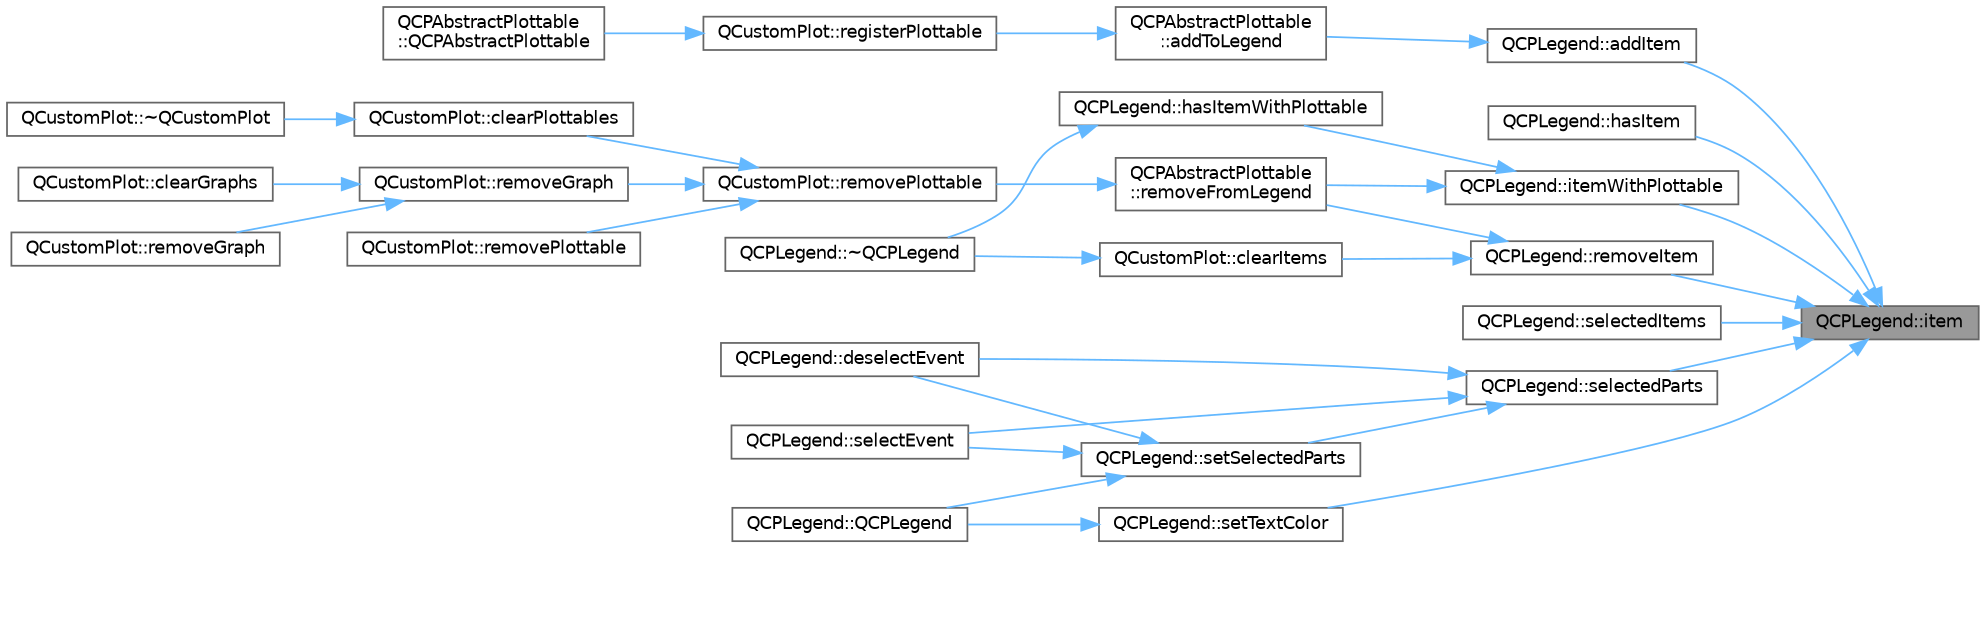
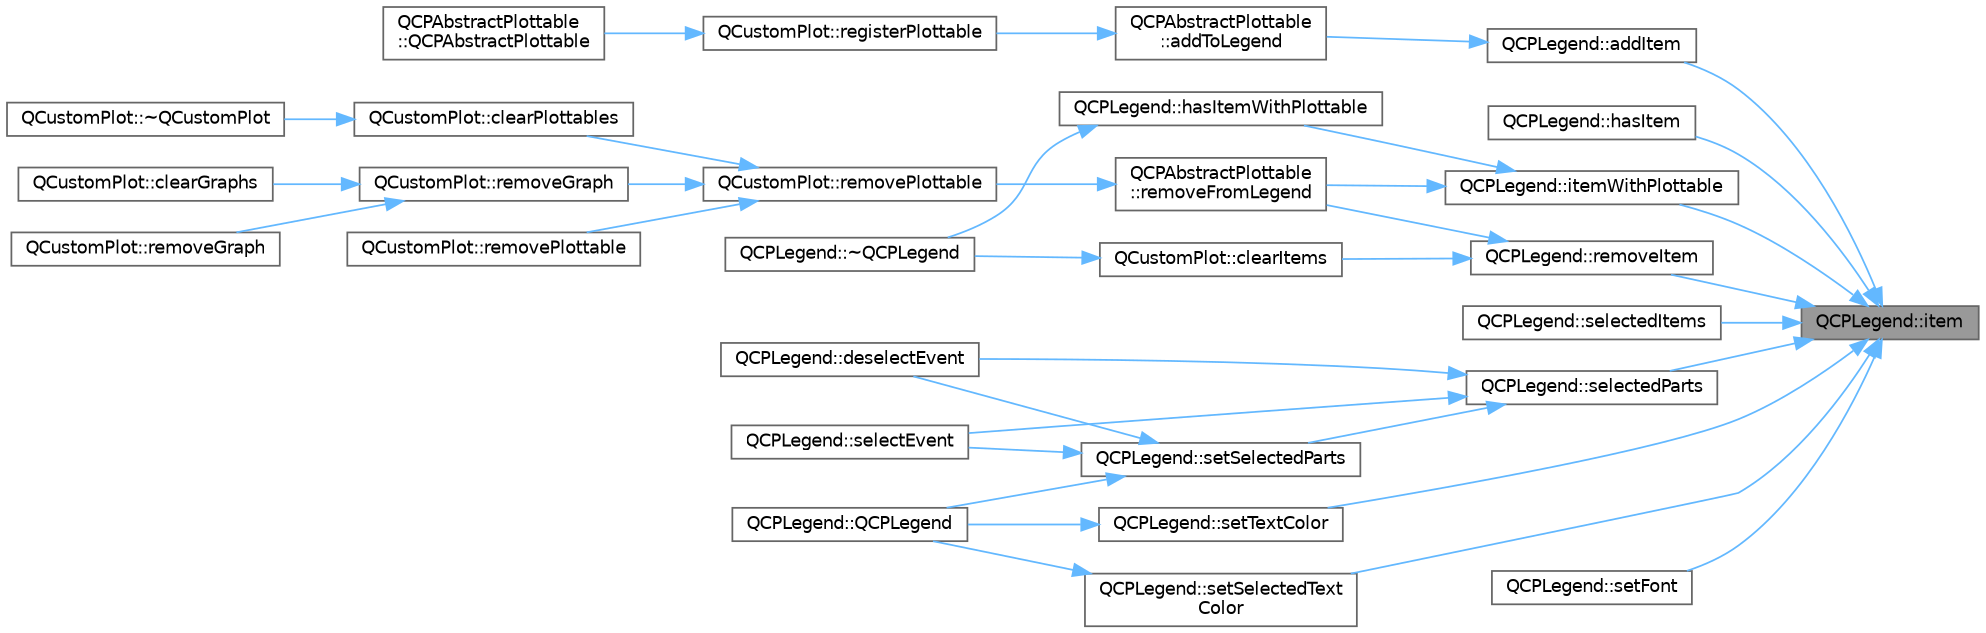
none -> (1592, 588)
none -> (1221, 600)
